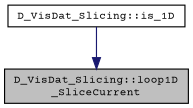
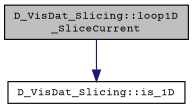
(96, 42) -> (96, 55)
